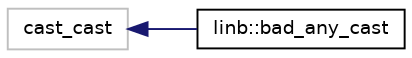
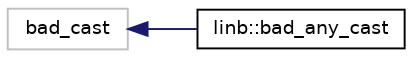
(68, 29) -> (68, 29)
